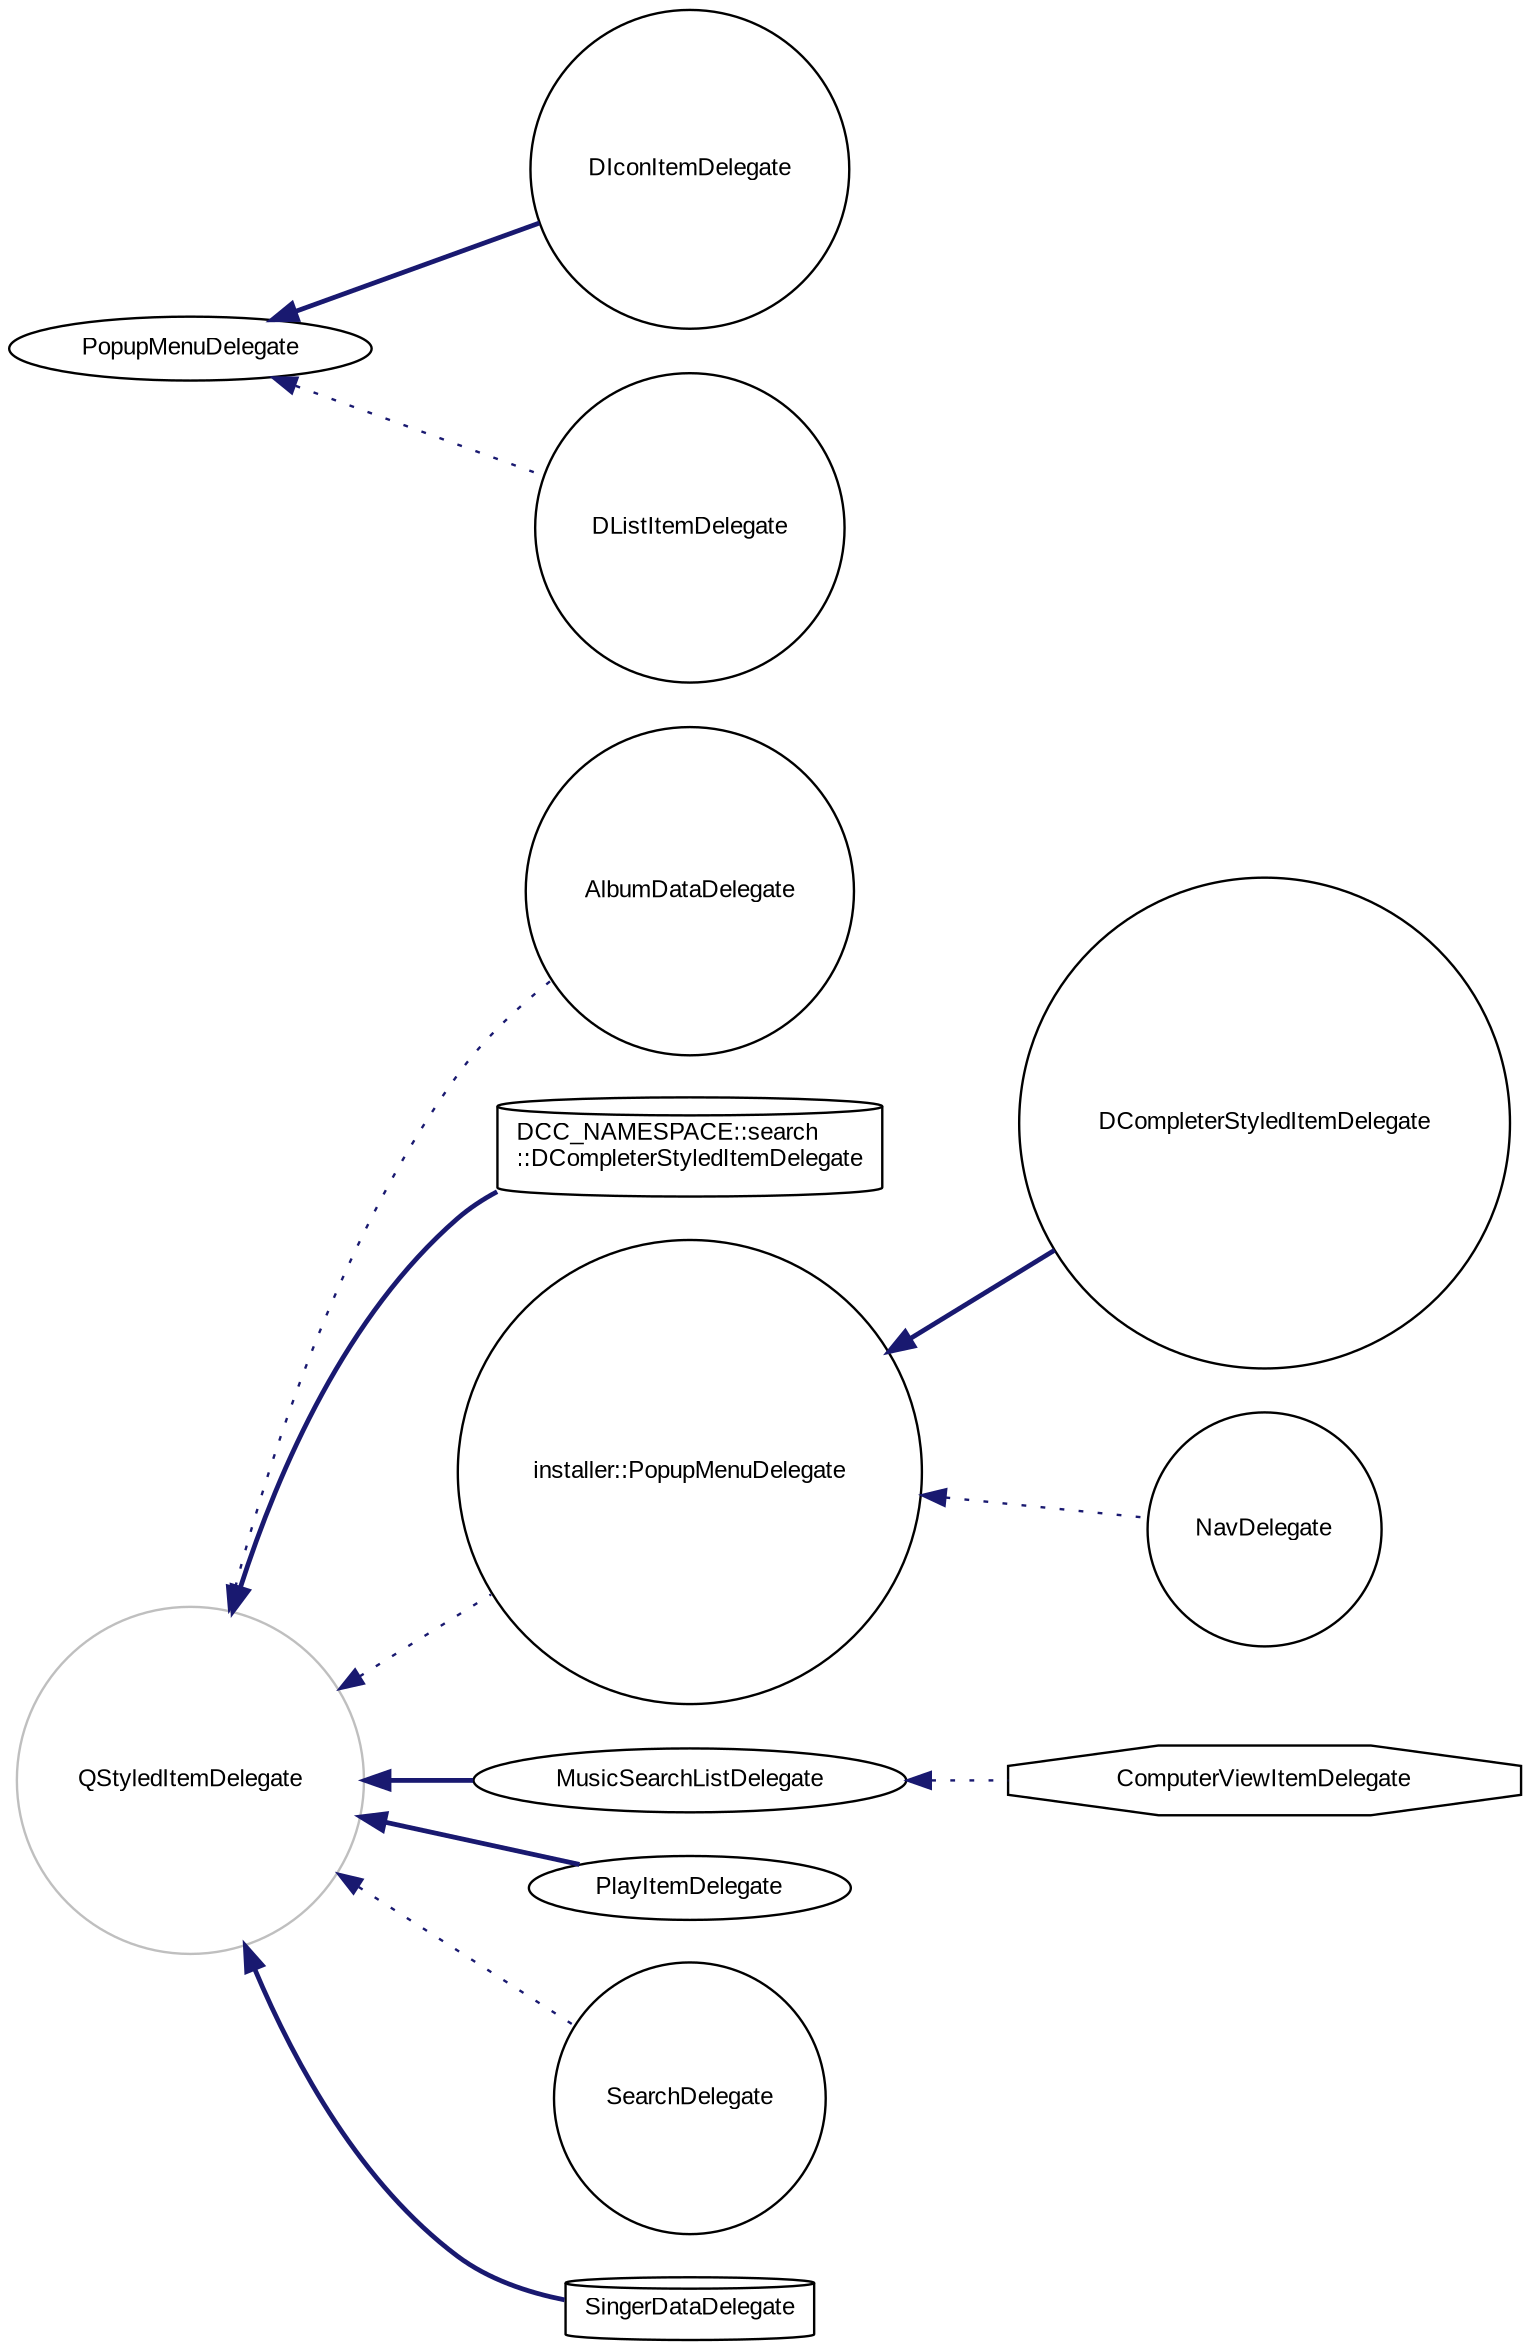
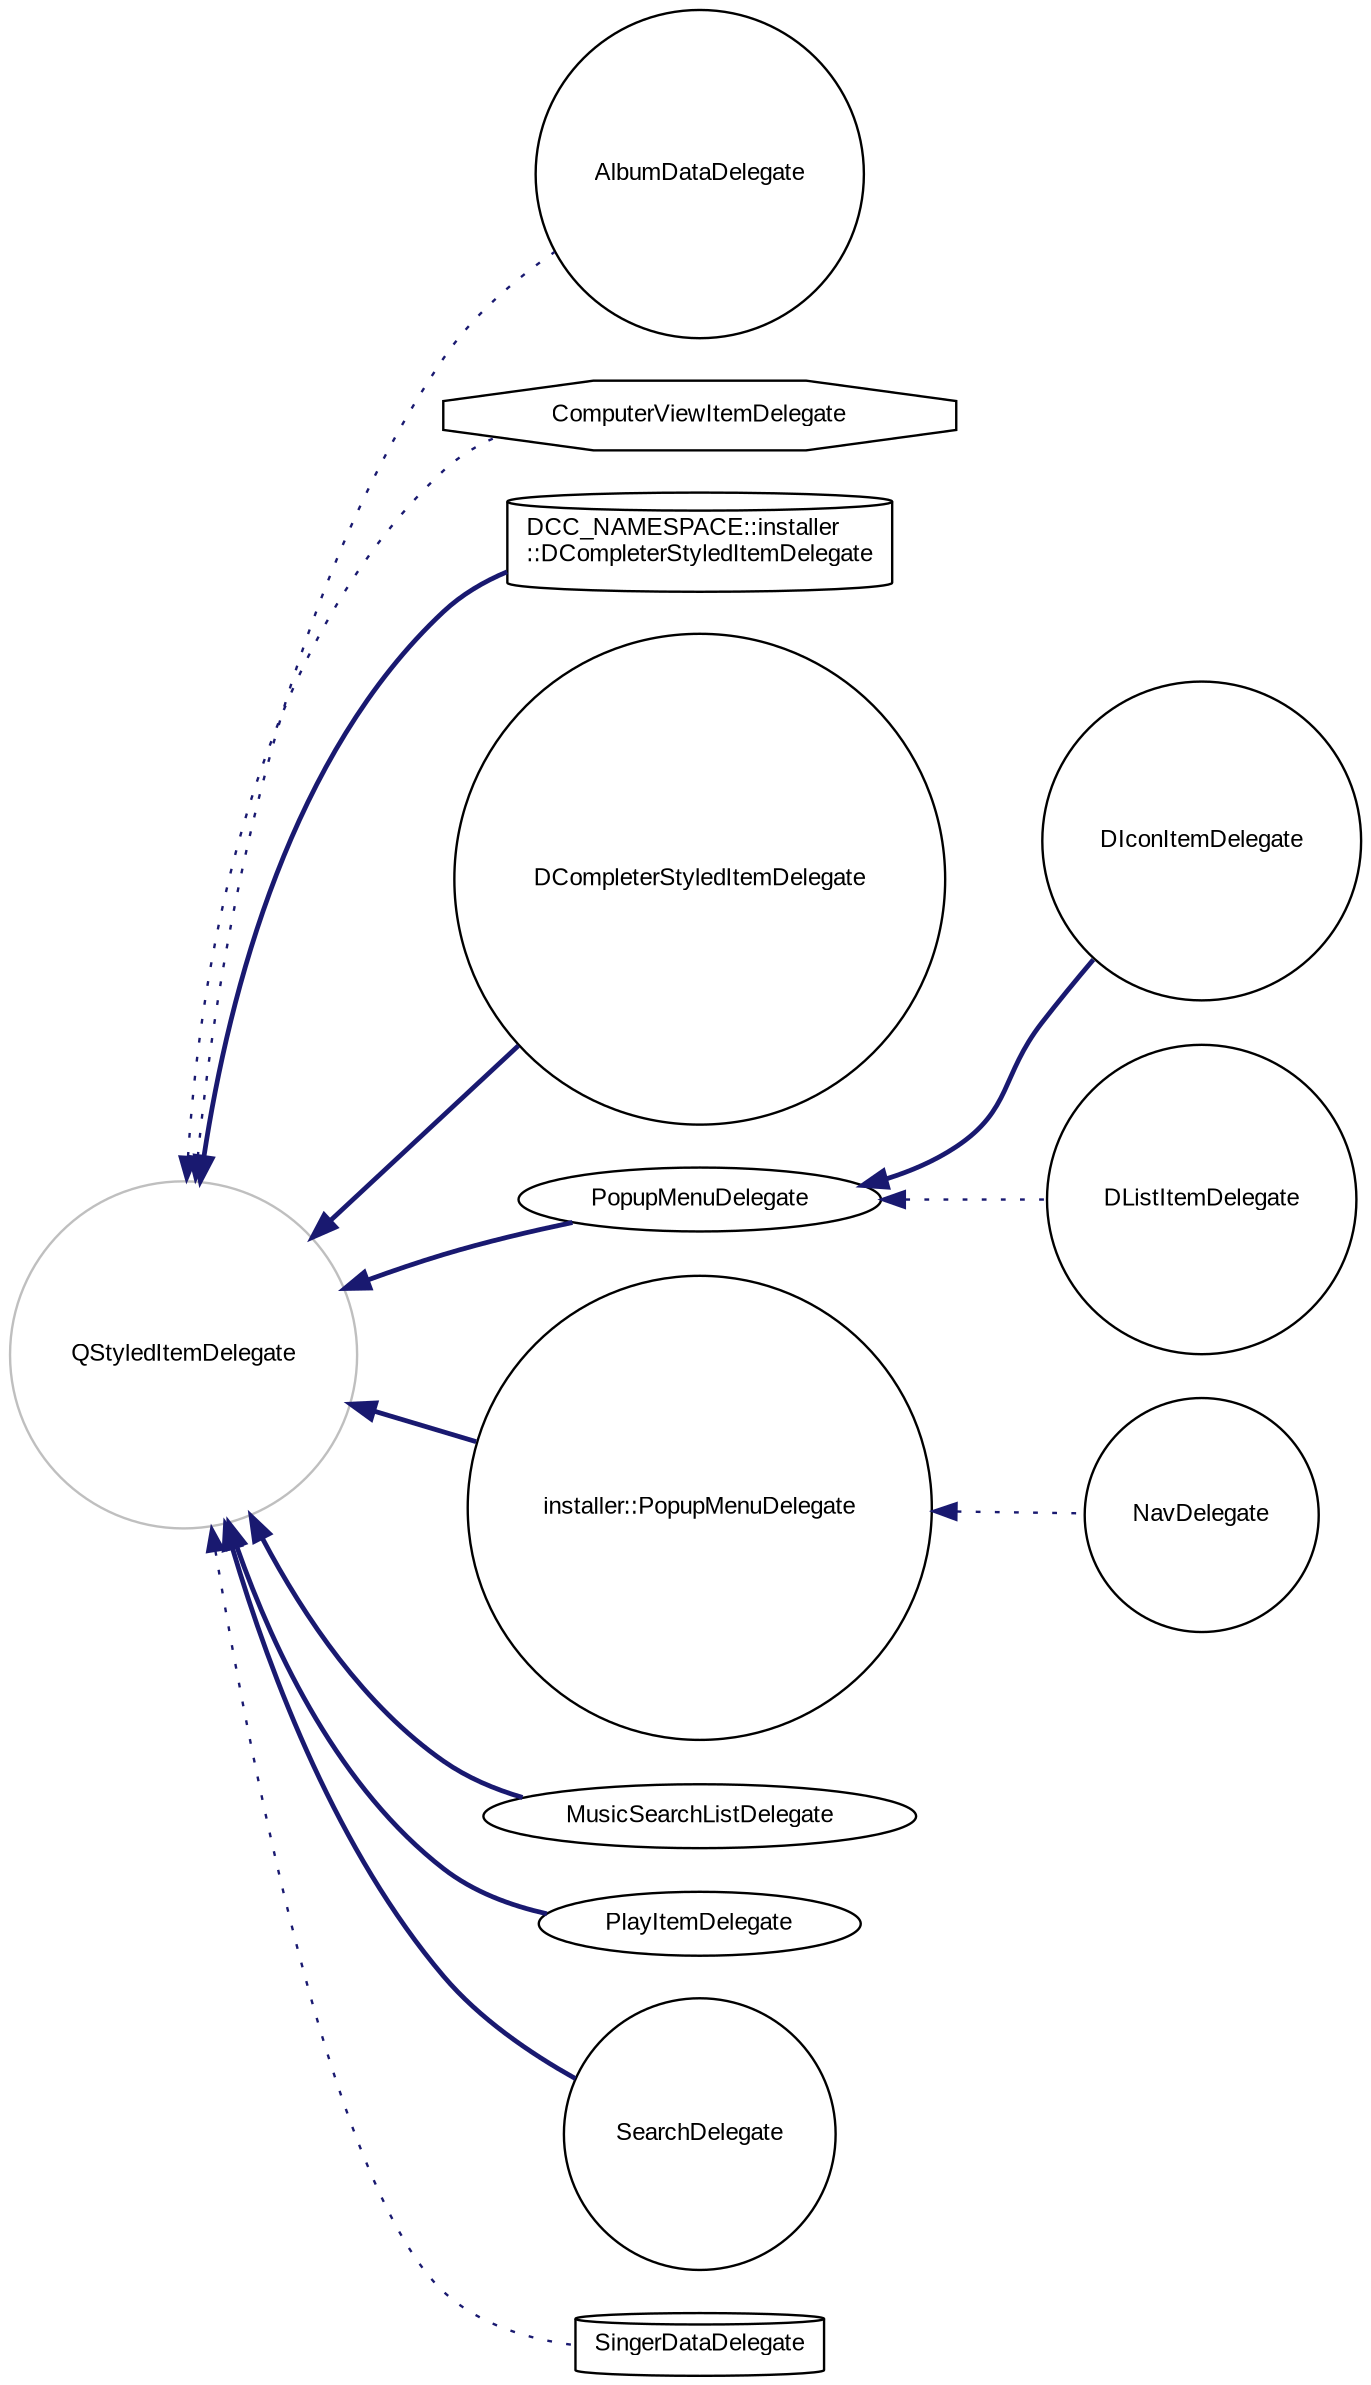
(690, 1147) -> (700, 542)
none -> (469, 1247)
(982, 1294) -> (424, 1133)
(425, 1635) -> (425, 1426)
(970, 1780) -> (333, 613)
(467, 1956) -> (356, 1847)
(373, 2172) -> (313, 2004)
